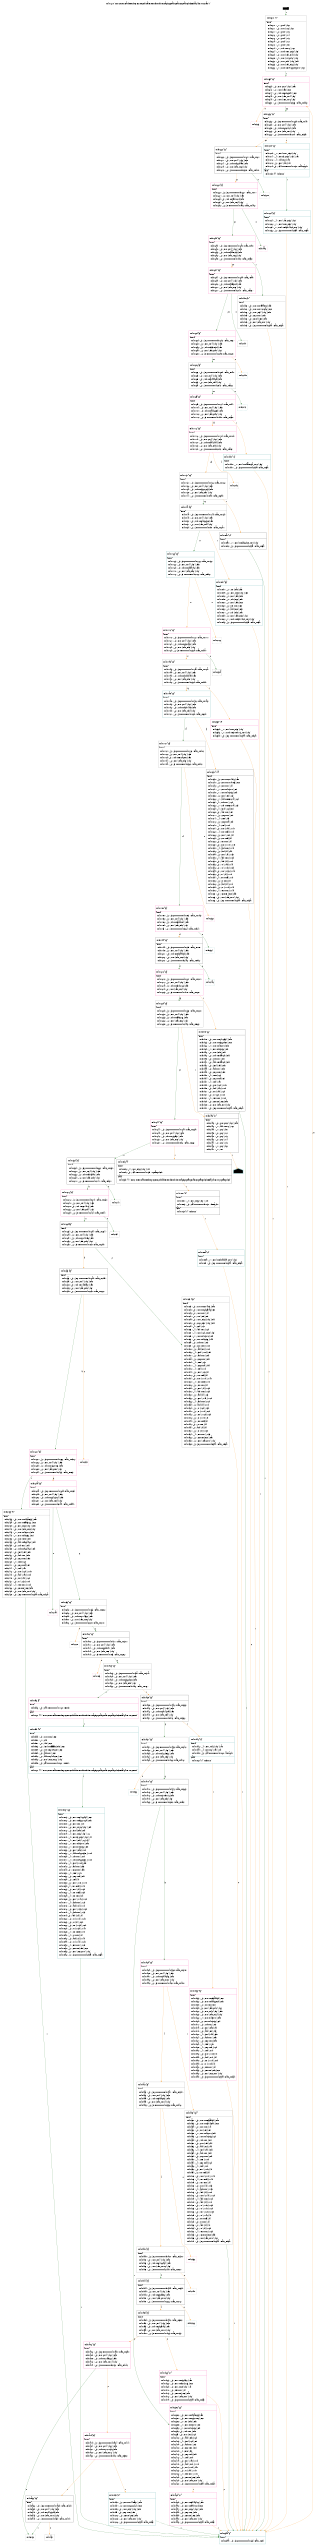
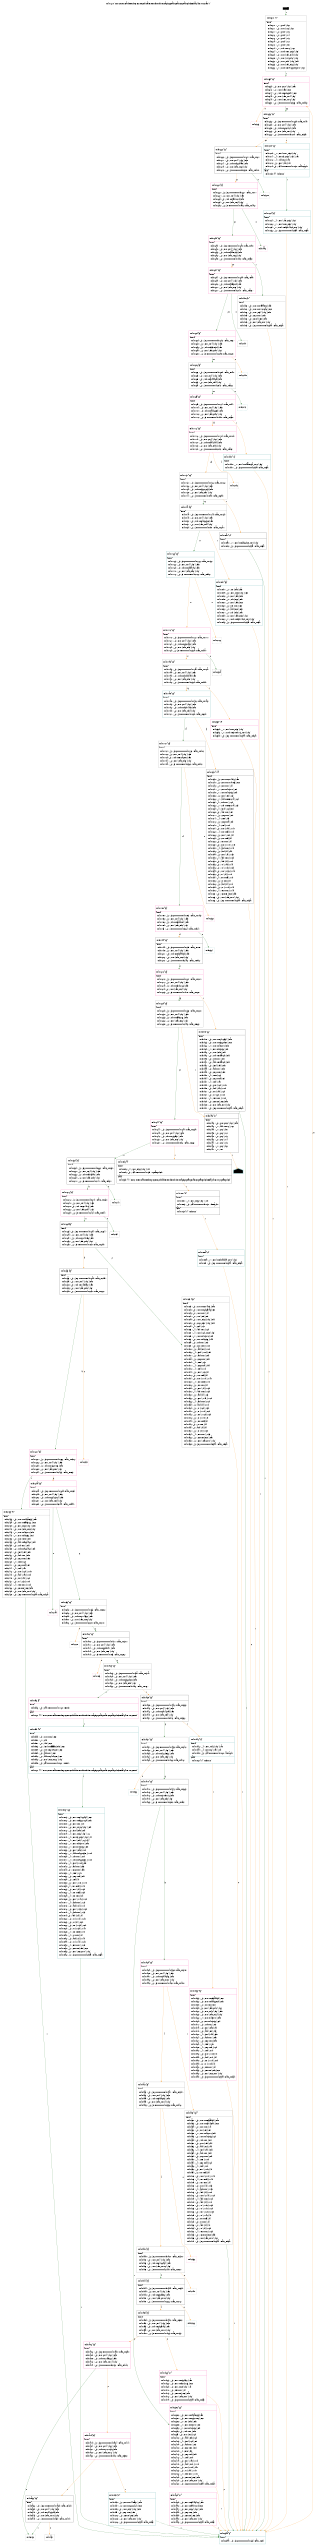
(210, 982) -> none
(193, 2489) -> (218, 2509)
